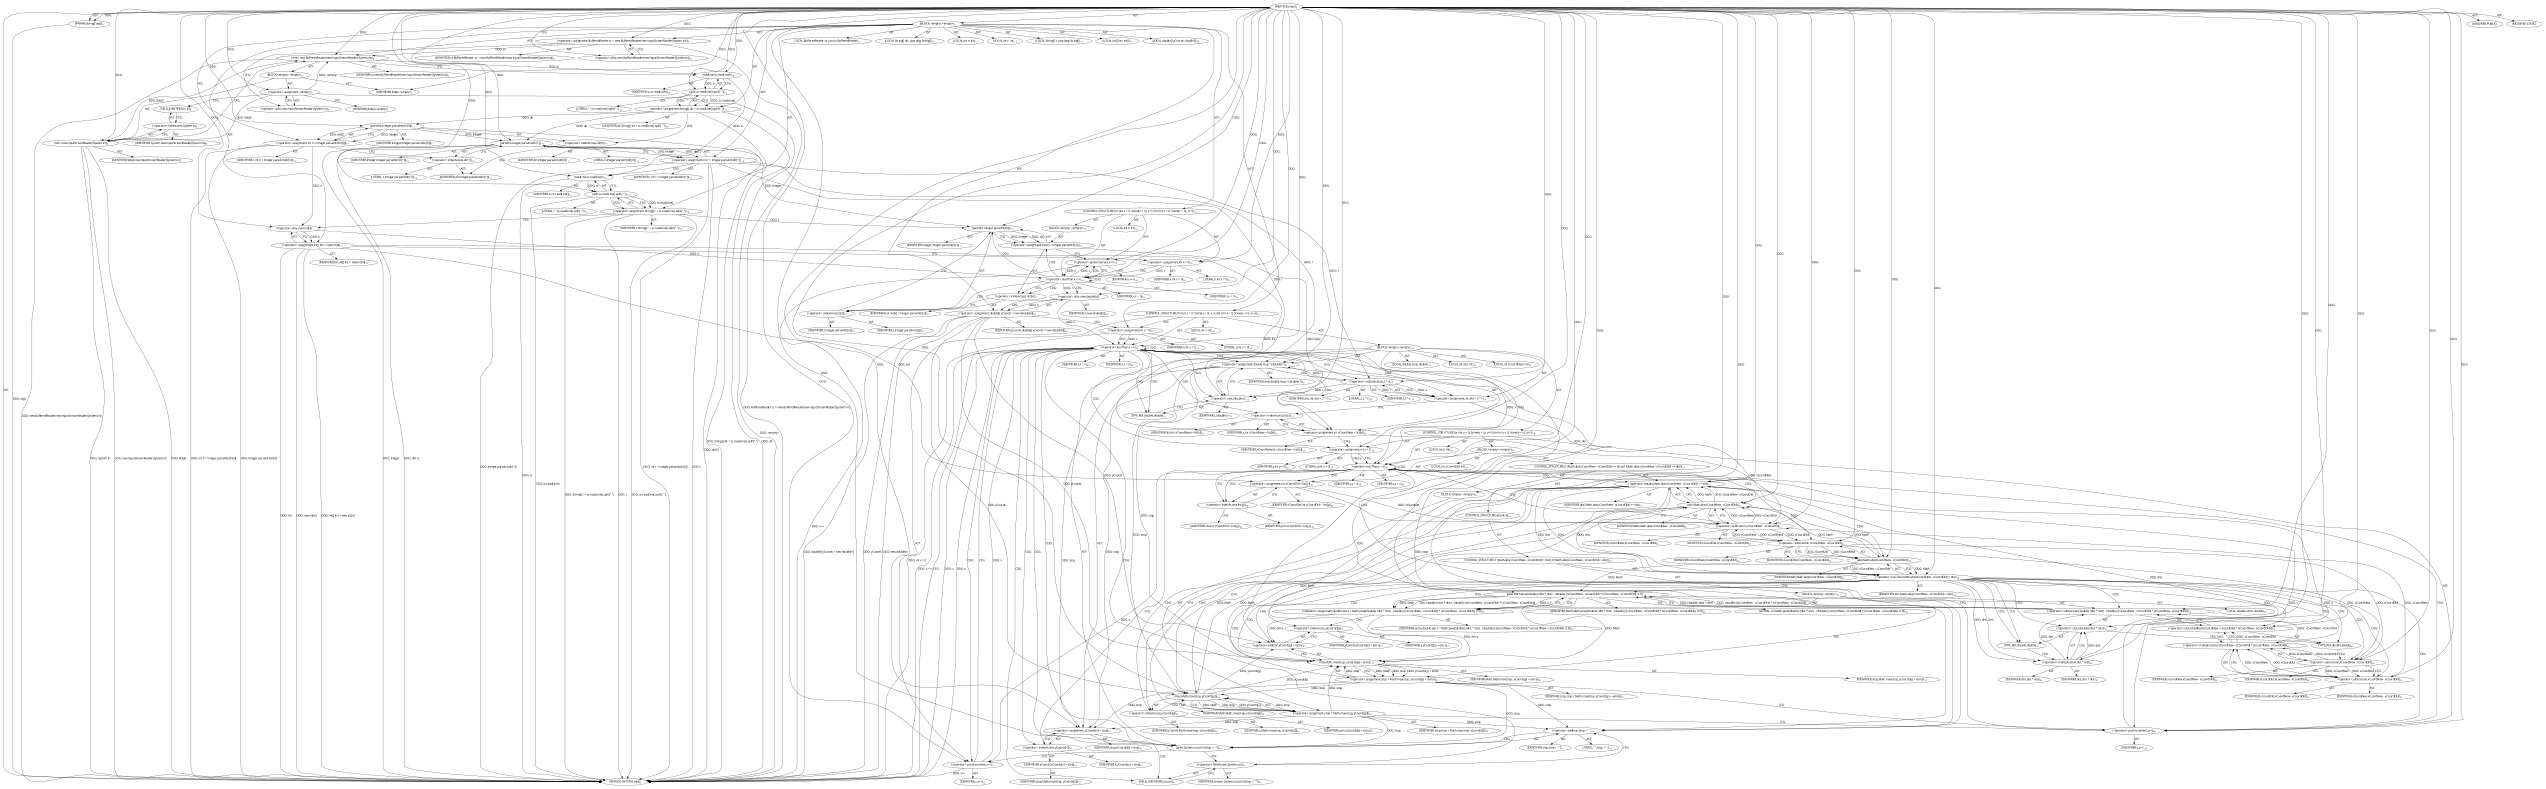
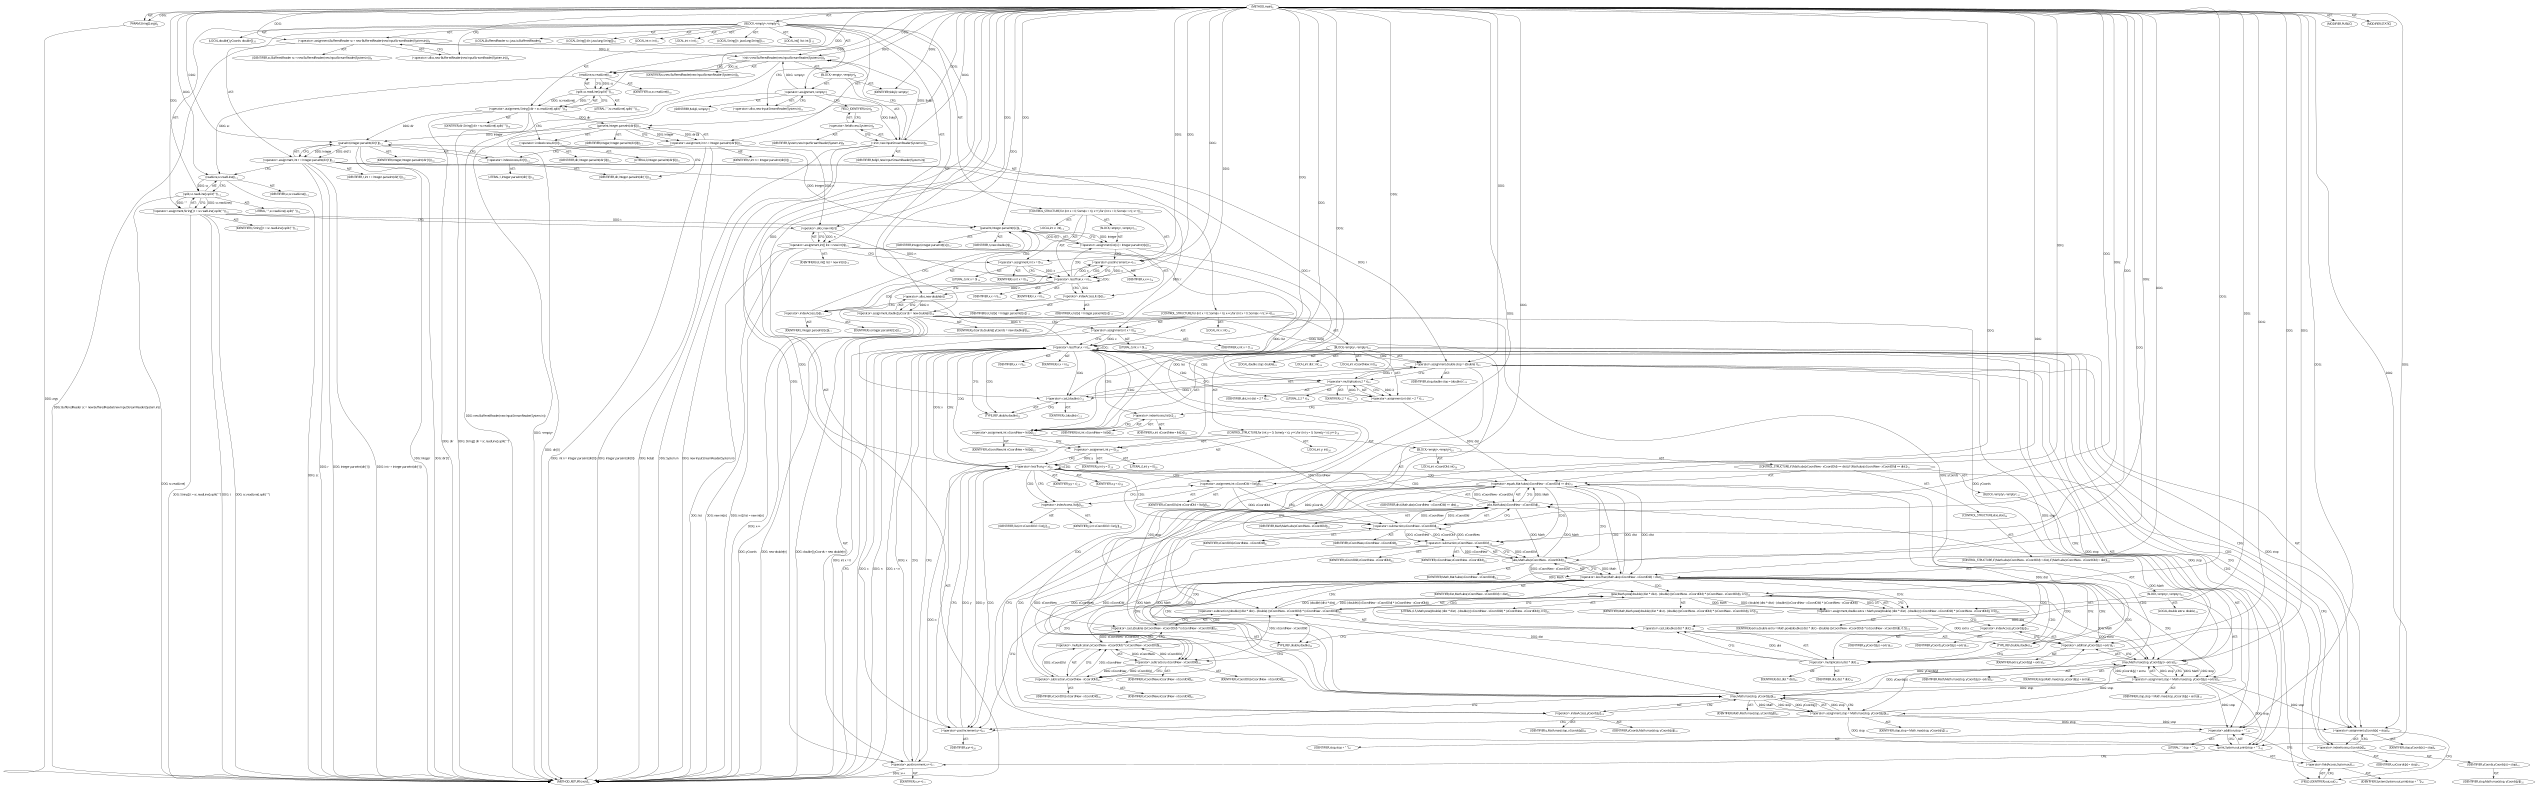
(1083, 304) -> (998, 236)
none -> (1084, 314)
(1291, 722) -> (2052, 653)
